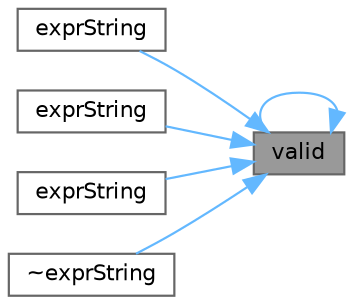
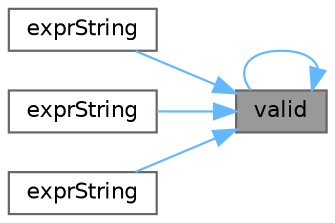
(92, 275) -> none
